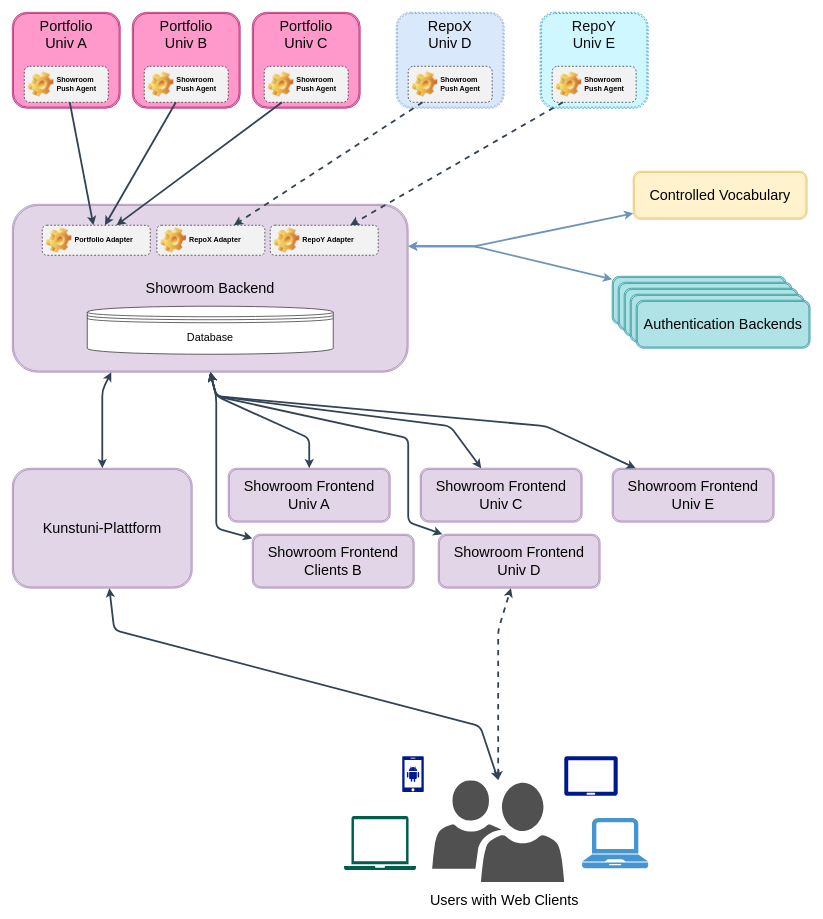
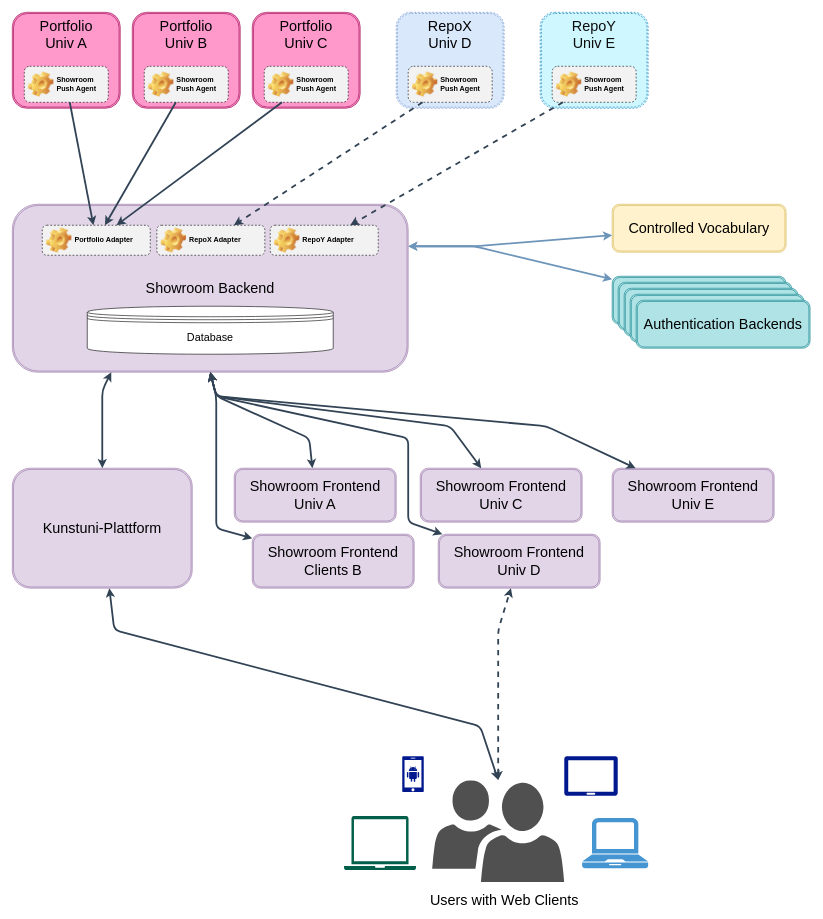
(720, 195) -> (699, 228)
(309, 495) -> (315, 495)
